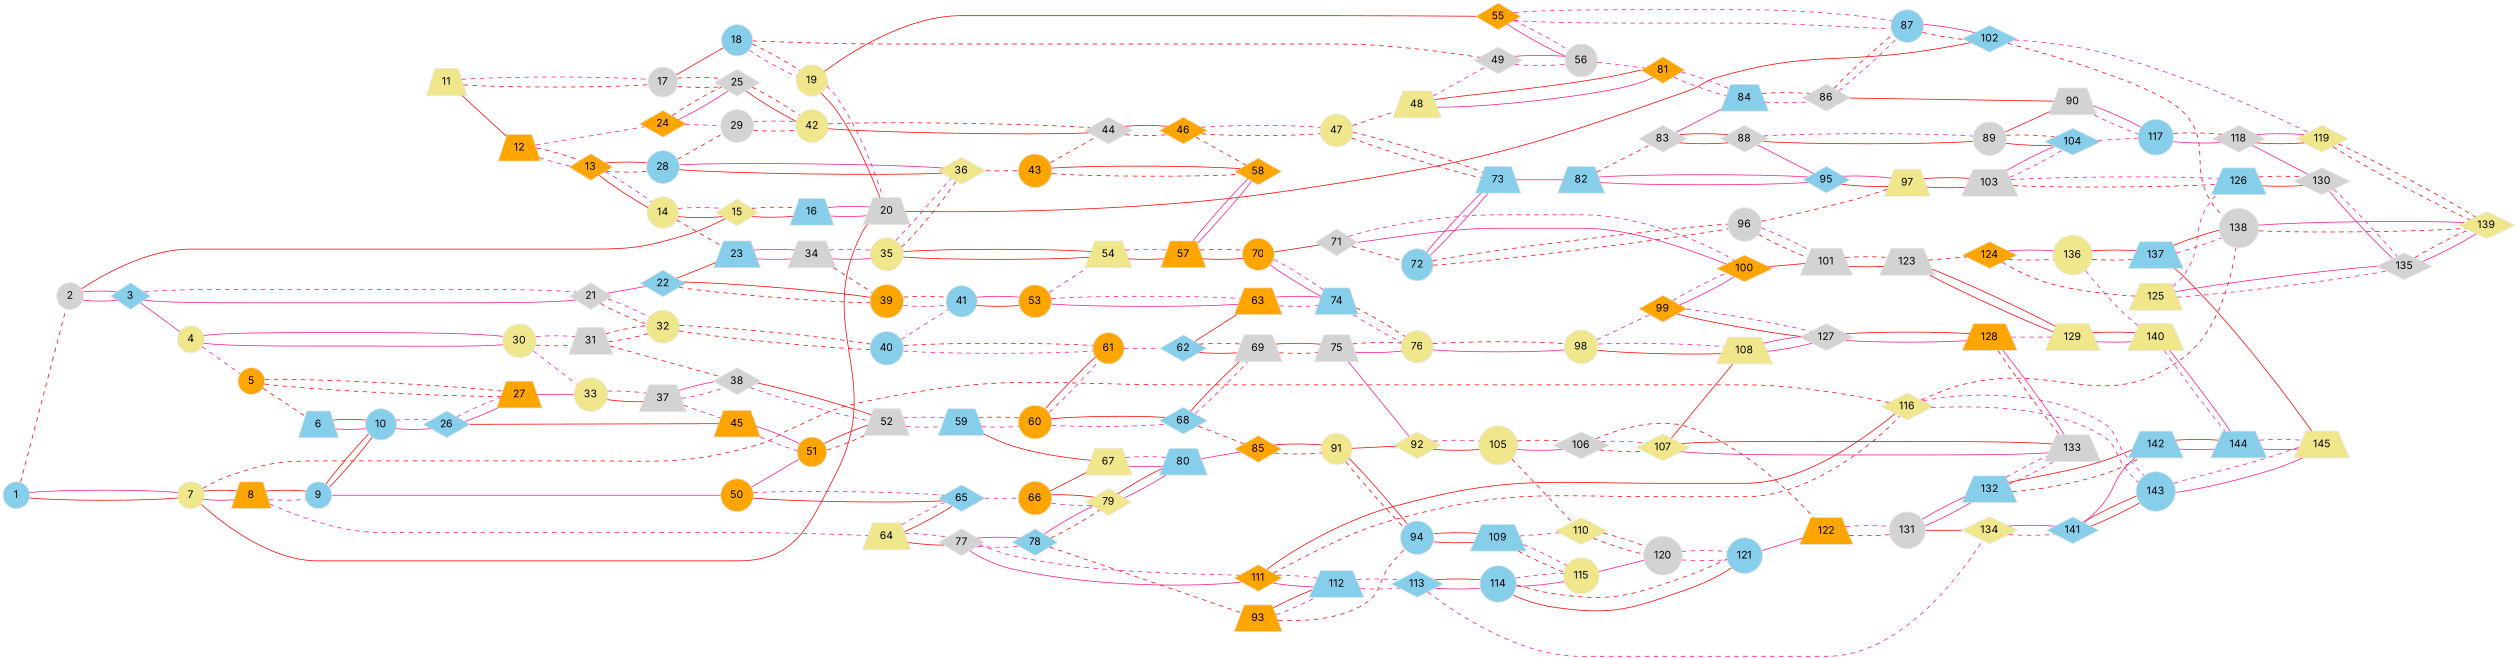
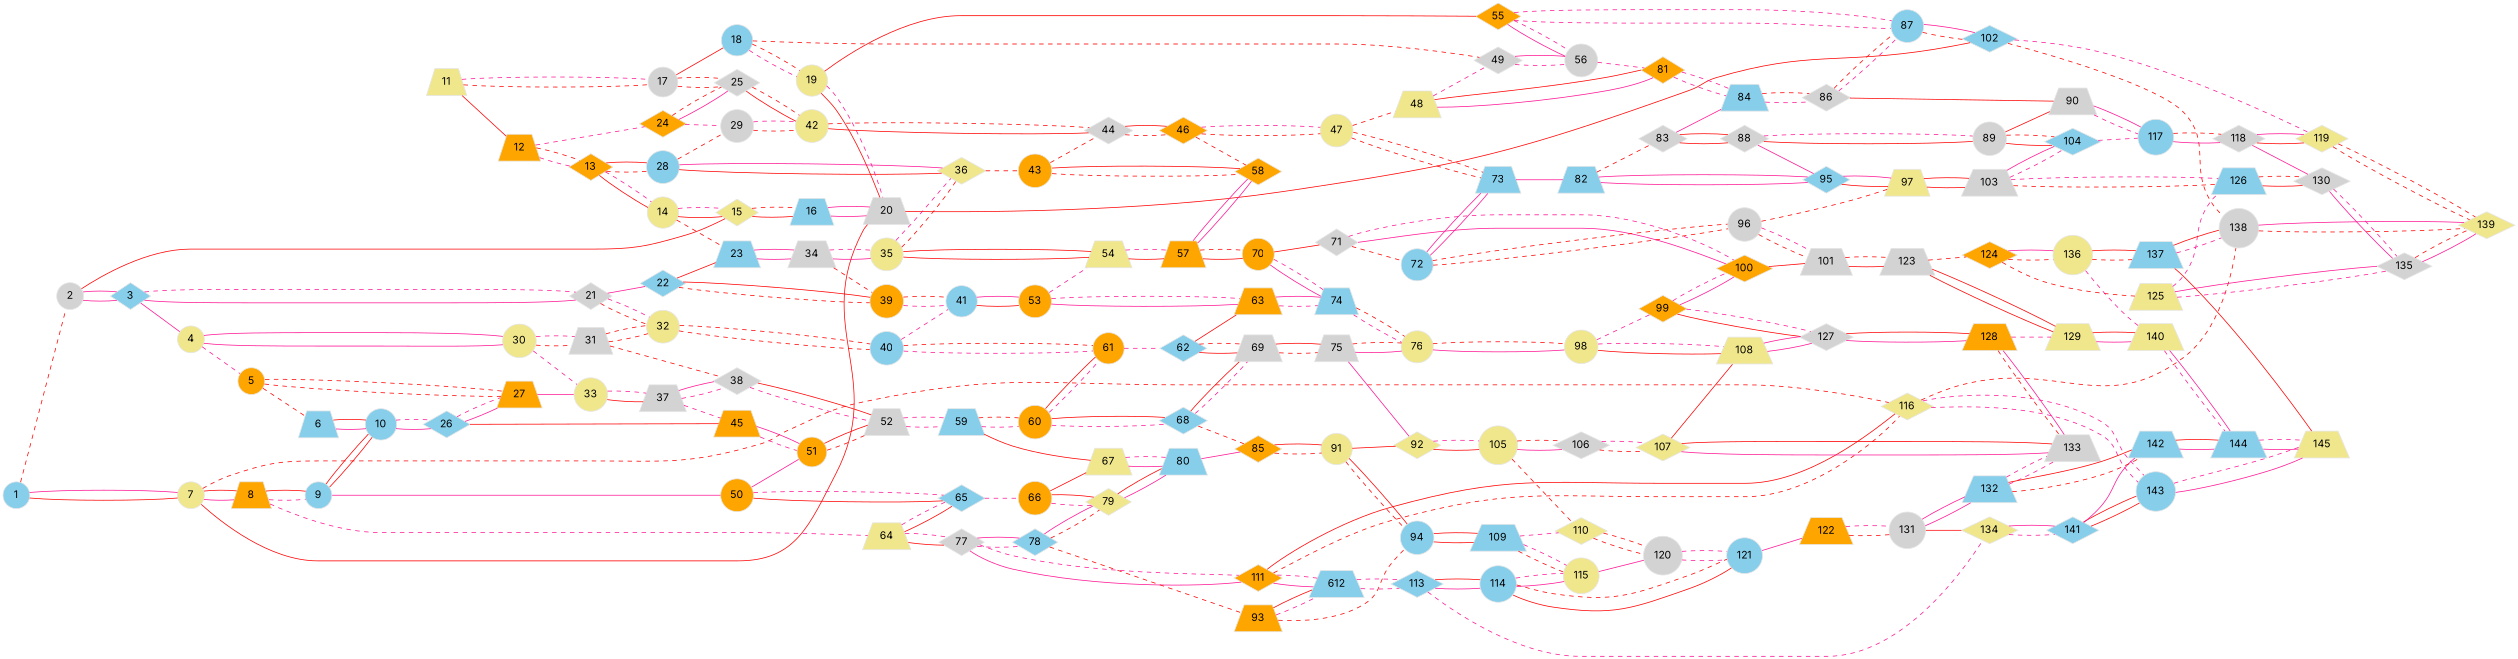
(1711, 436) -> none
(1337, 584) -> (1337, 584)
